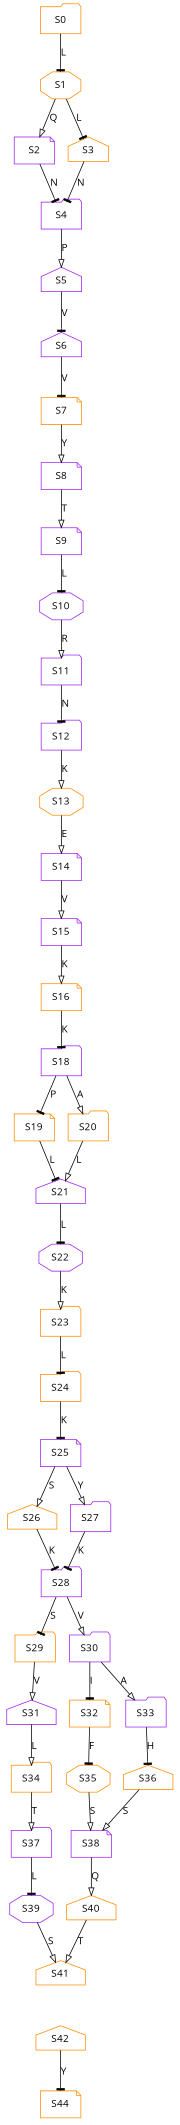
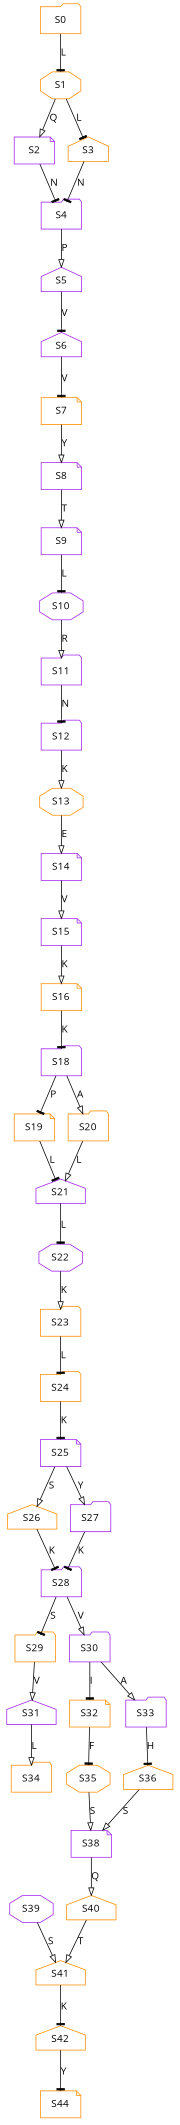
(31, 1844) -> none
none -> (61, 2003)
